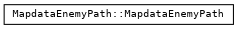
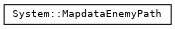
(119, 15) -> (88, 15)
